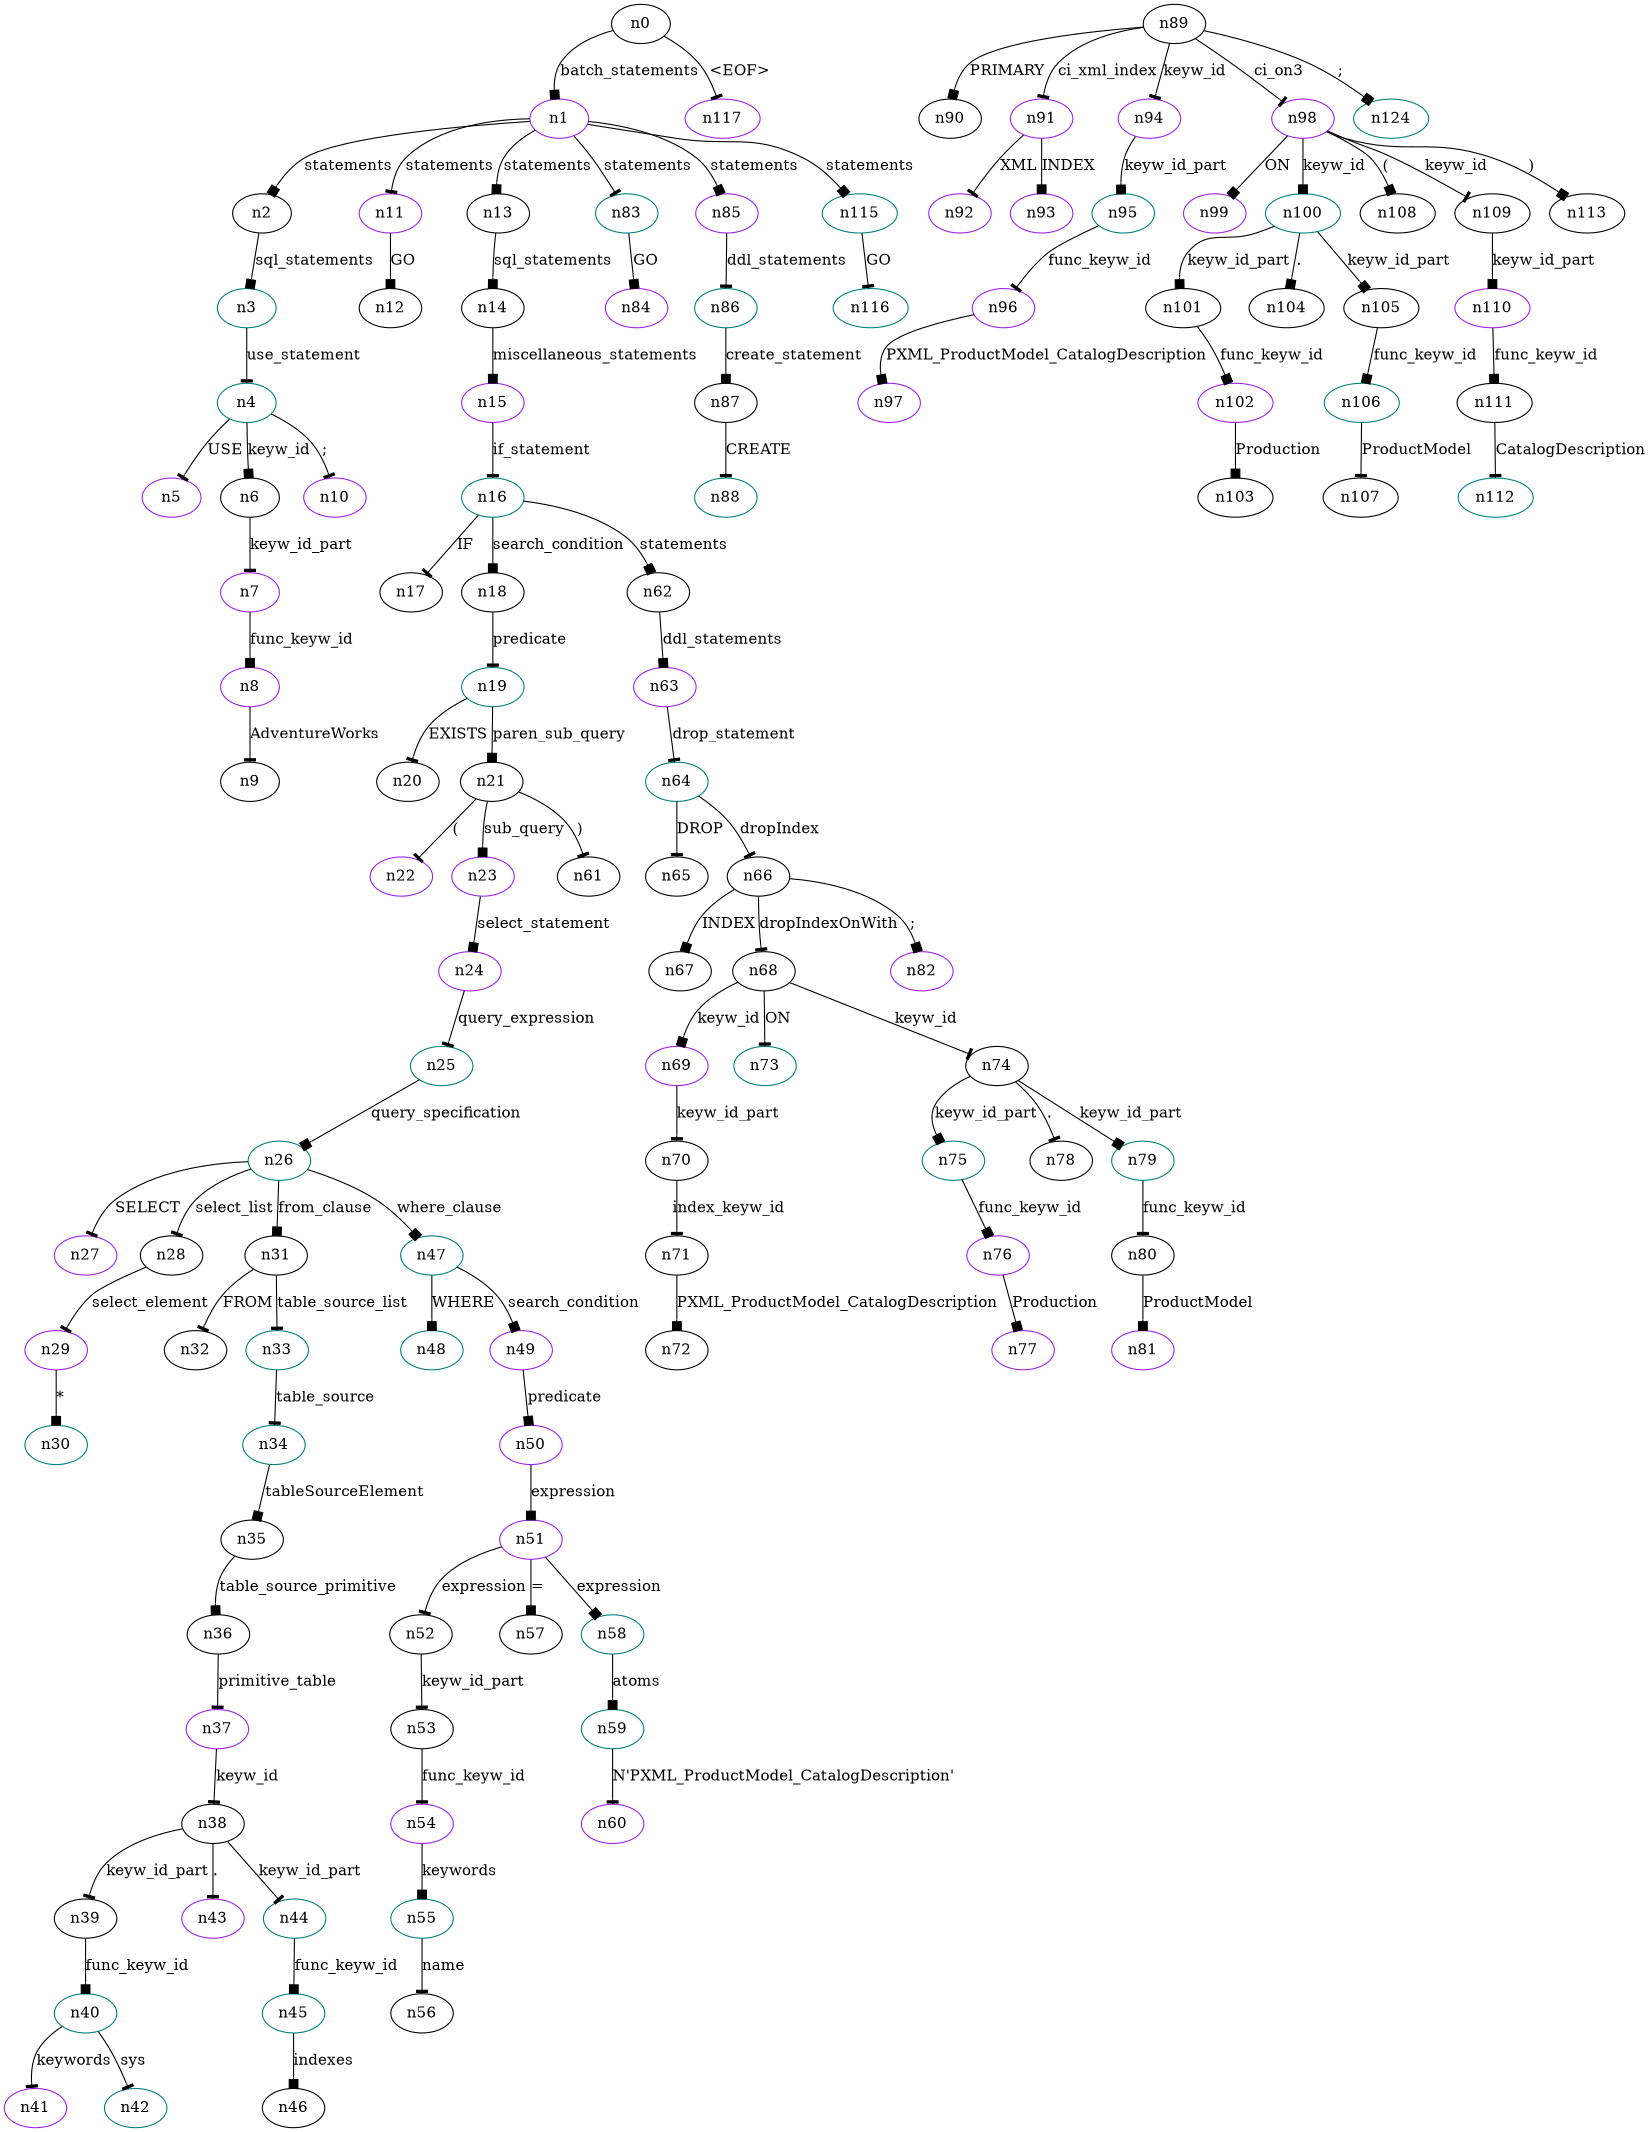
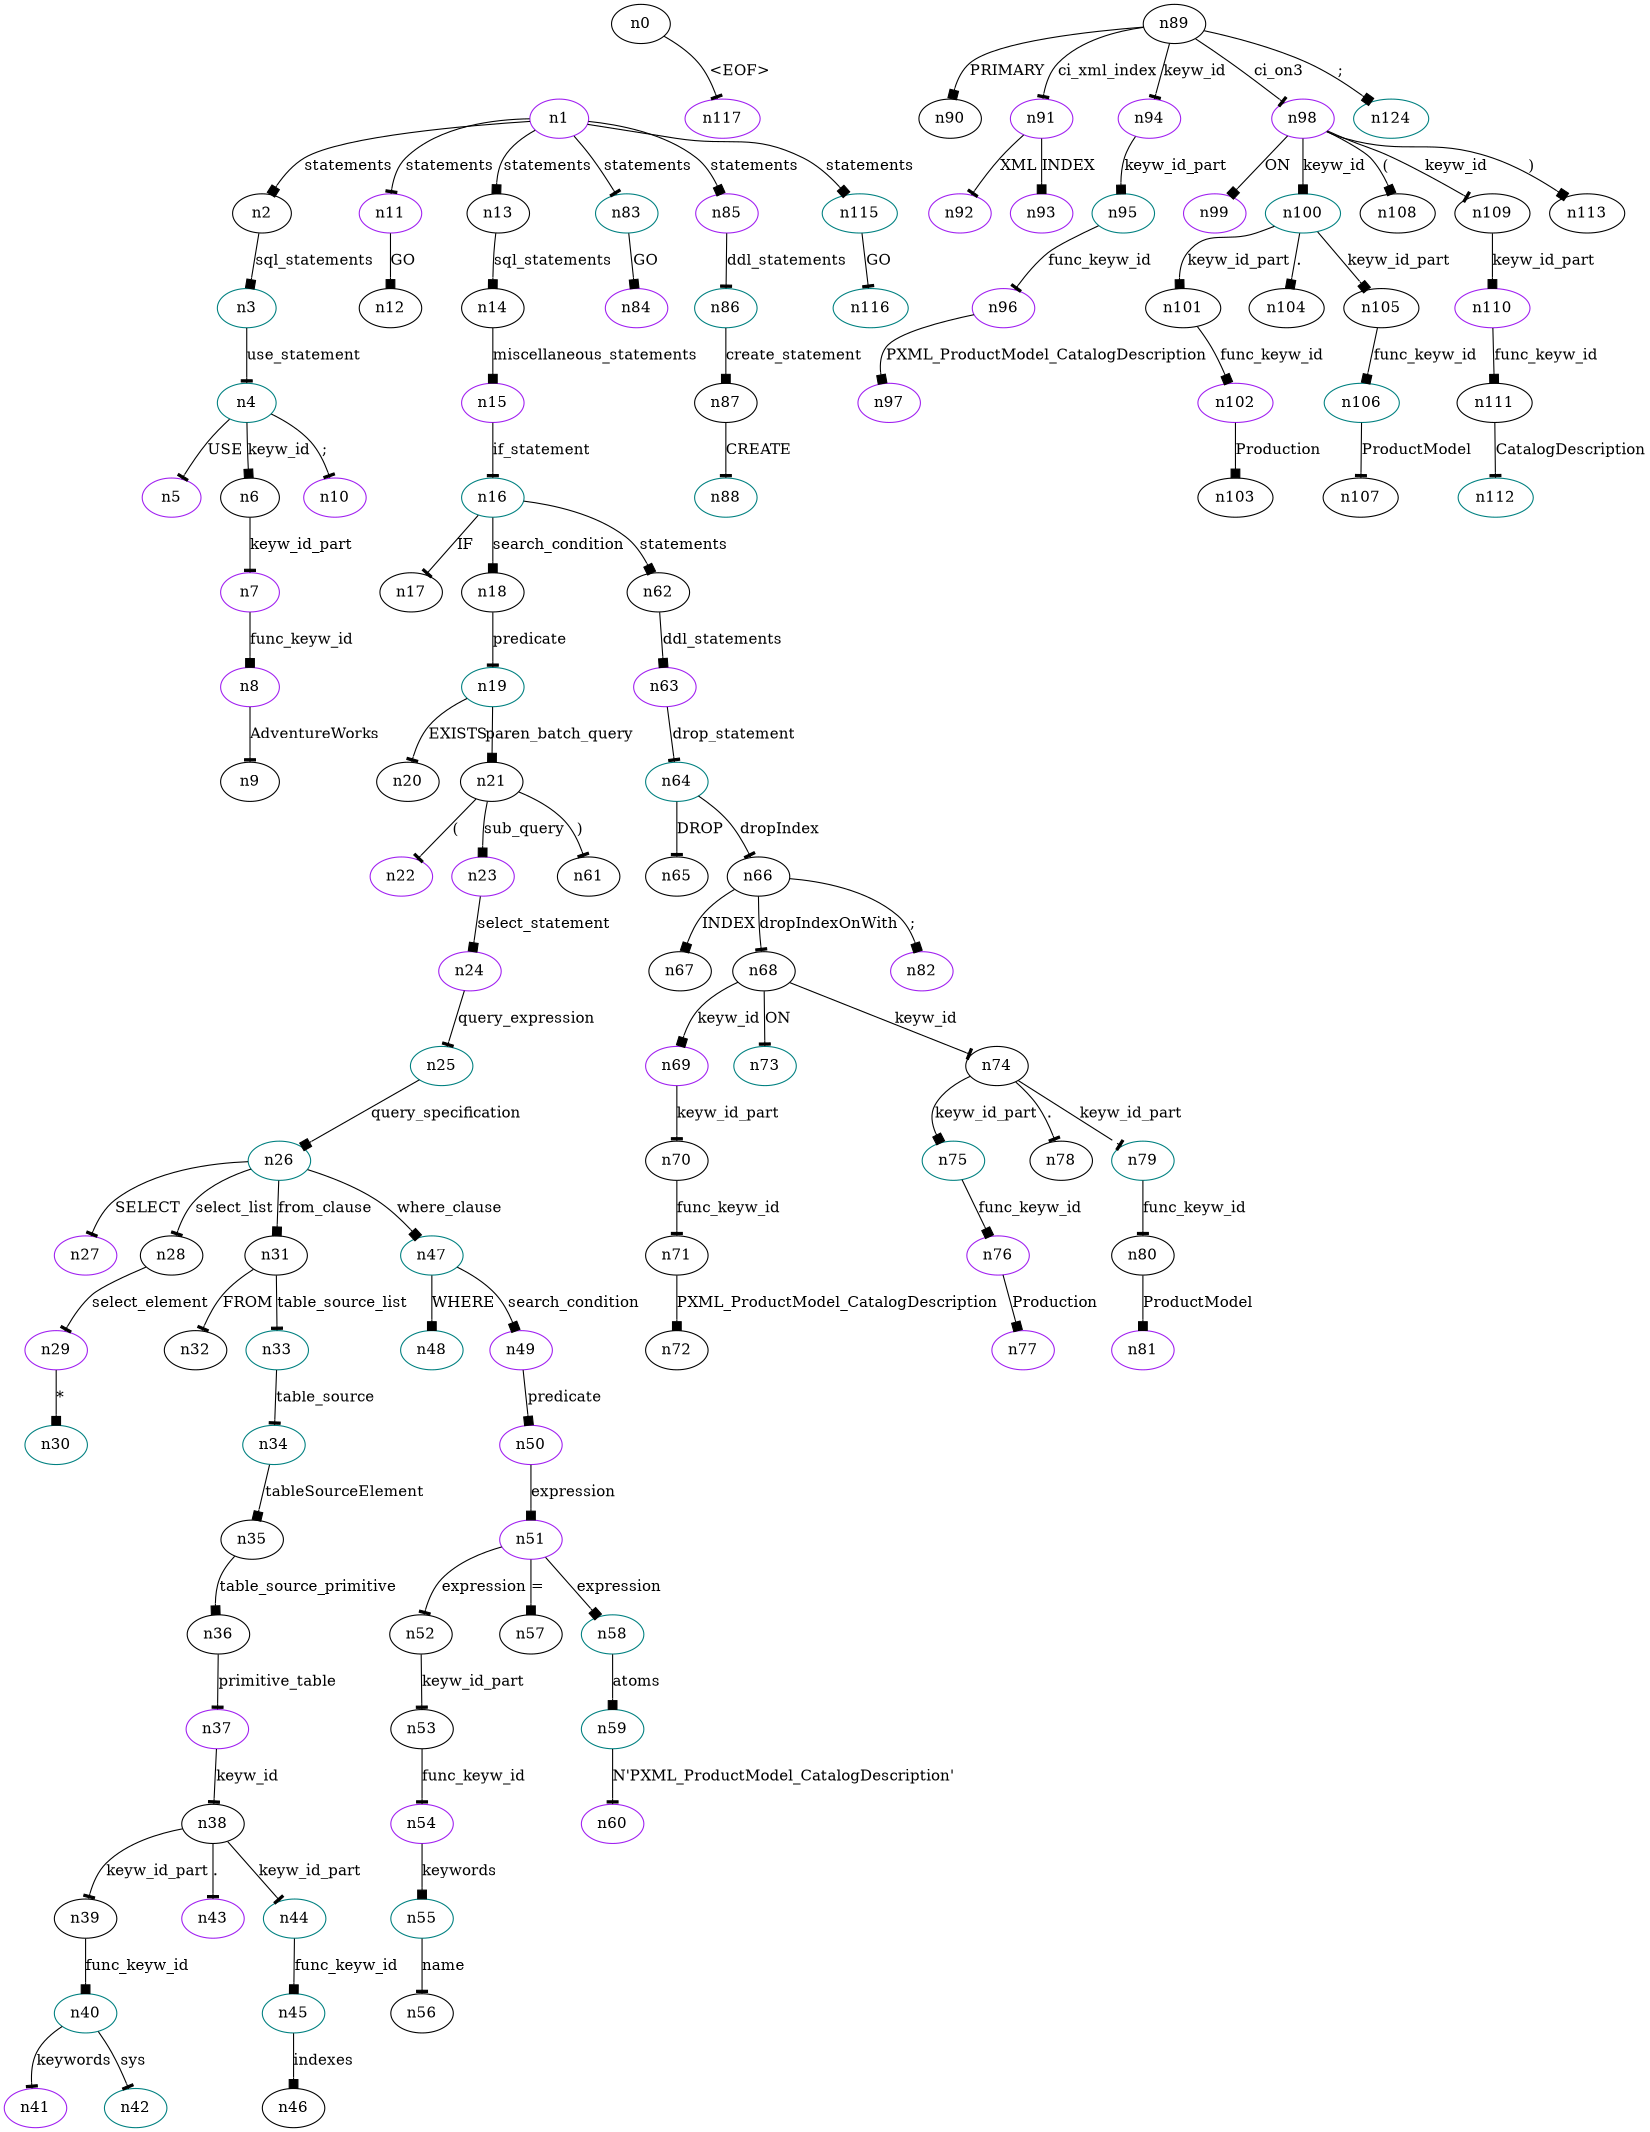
(573, 50) -> none
(559, 734) -> (559, 734)
(1065, 1110) -> (1065, 1110)
(729, 1208) -> (729, 1208)
